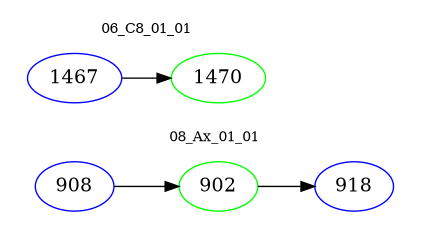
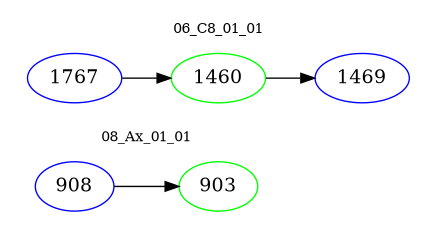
(75, 78) -> (75, 78)
(218, 78) -> (218, 78)
none -> (362, 78)
(218, 186) -> (218, 186)
(354, 186) -> none
